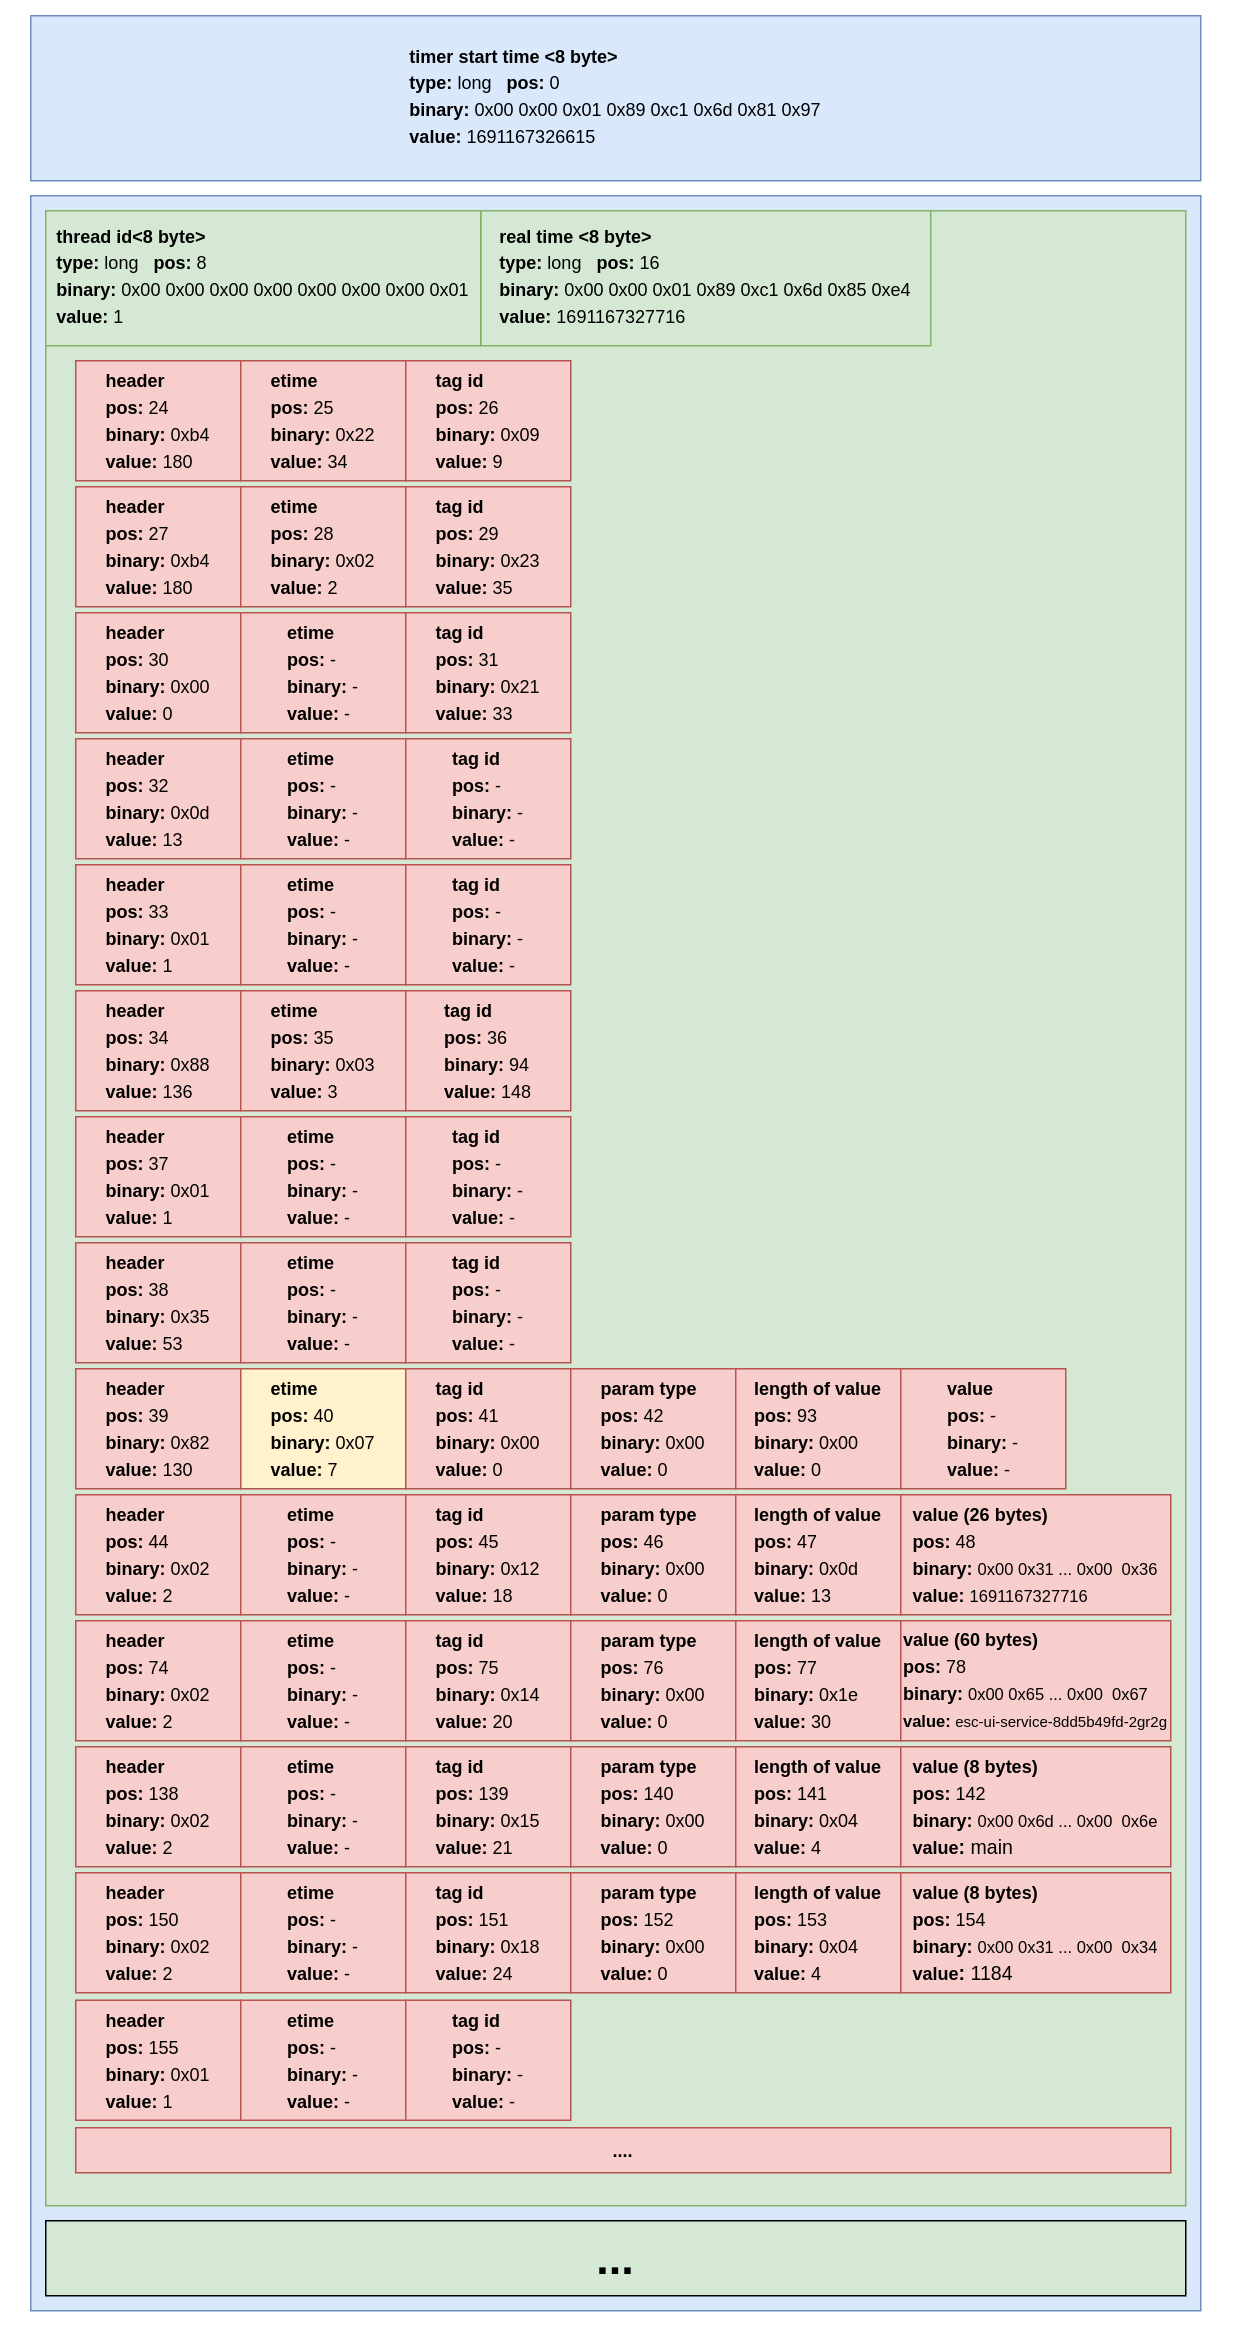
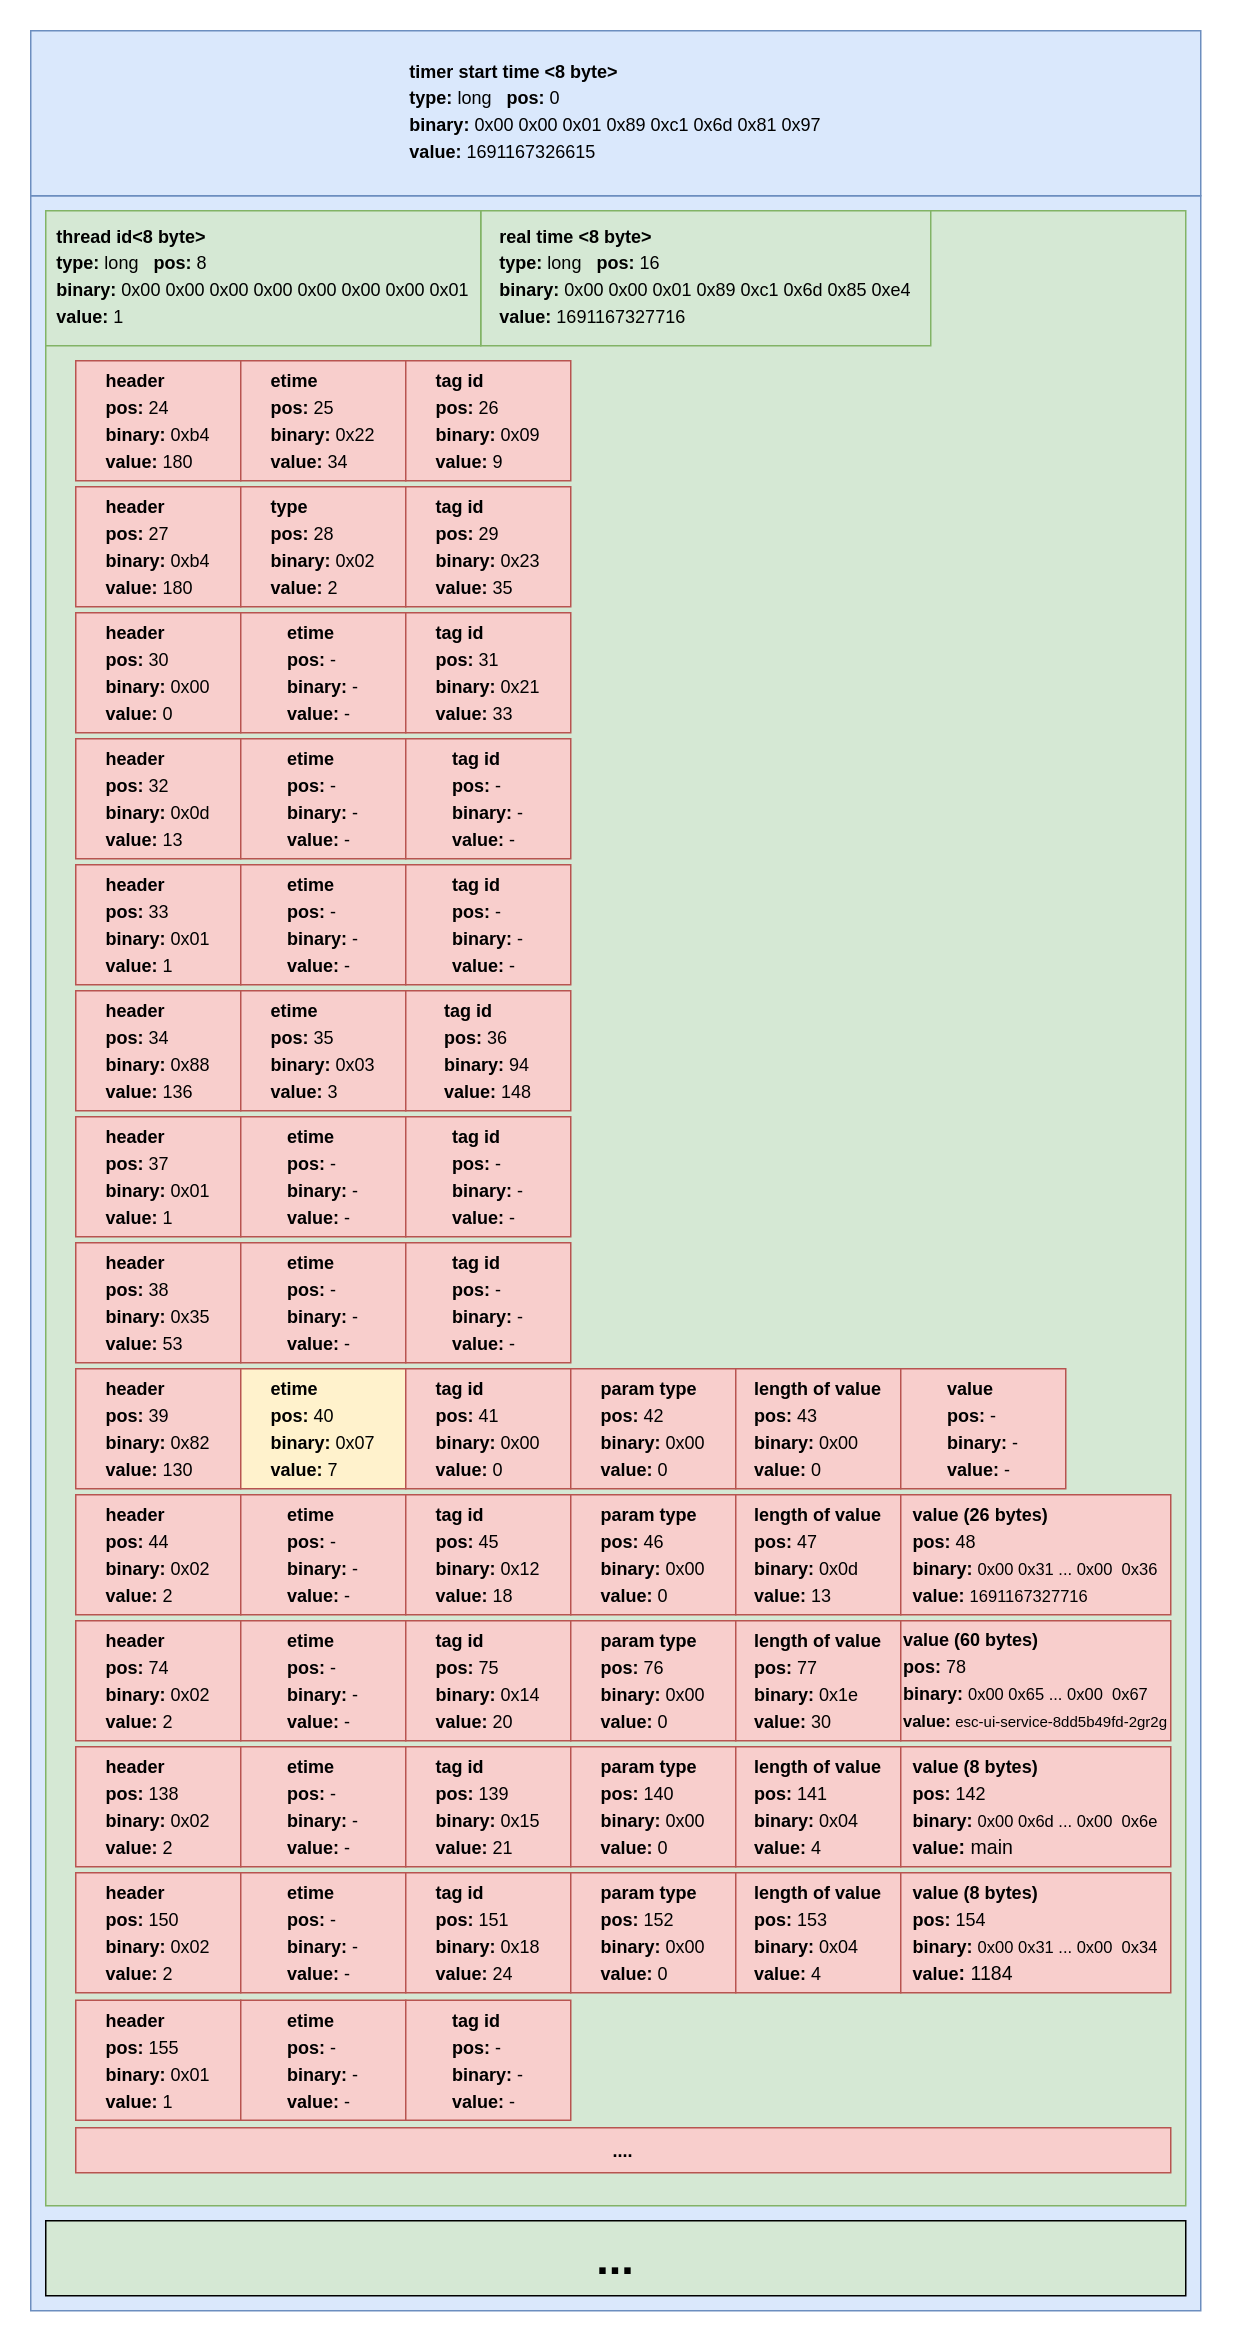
(616, 98) -> (616, 113)
(323, 547) -> (323, 547)
(818, 1429) -> (818, 1429)
